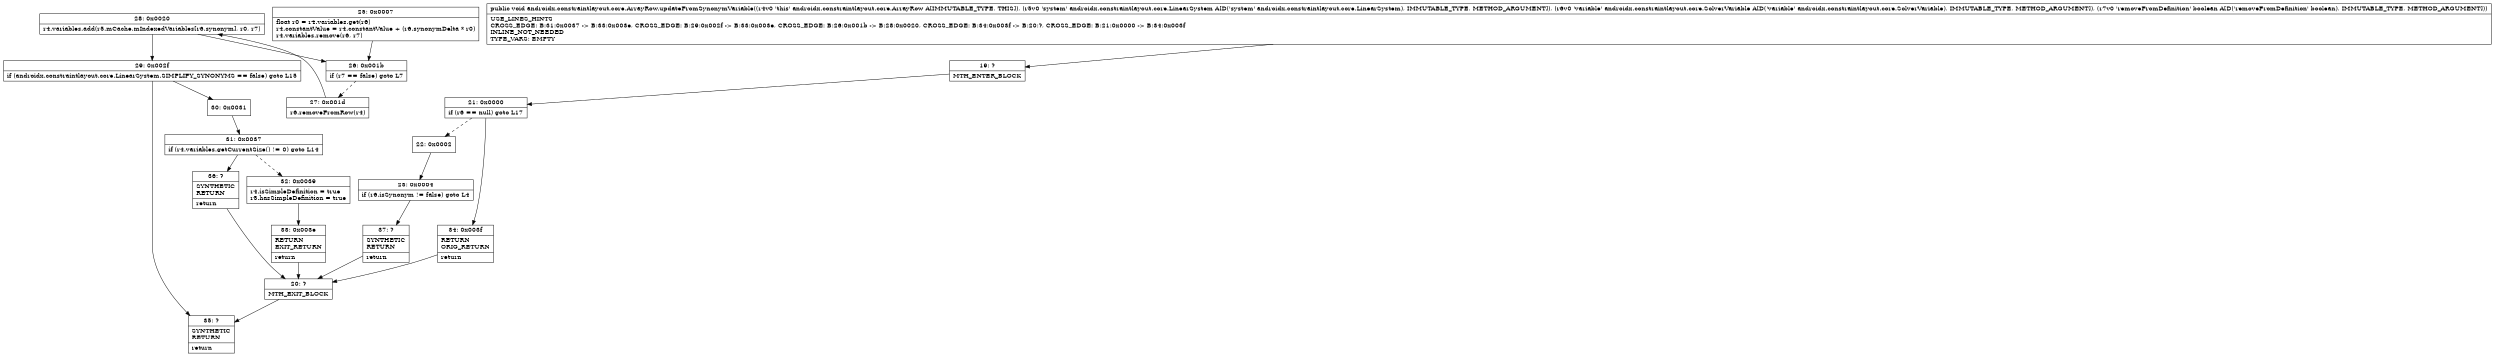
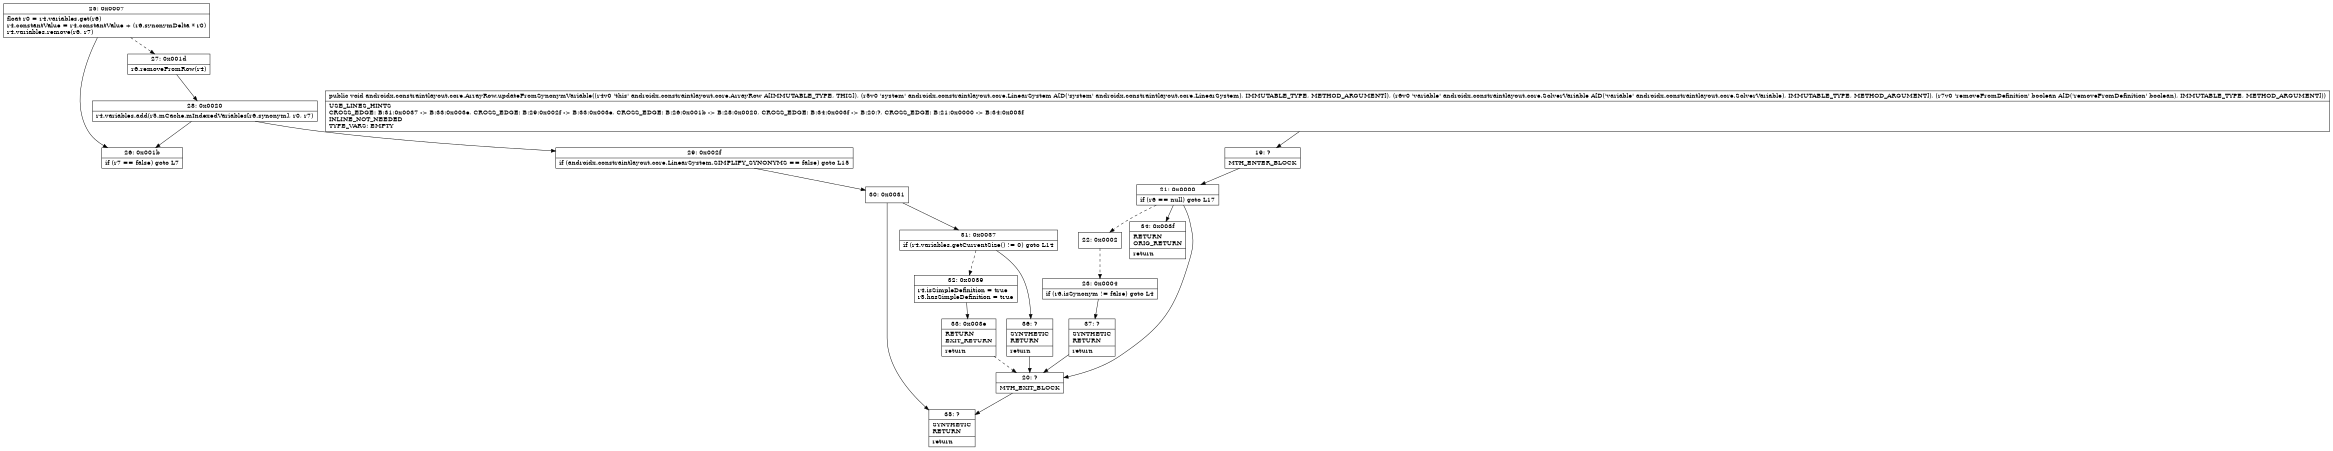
(349, 88) -> (141, 44)
(426, 164) -> (1100, 261)
(152, 202) -> (887, 311)
(298, 268) -> (1003, 363)
(387, 270) -> (1166, 315)
